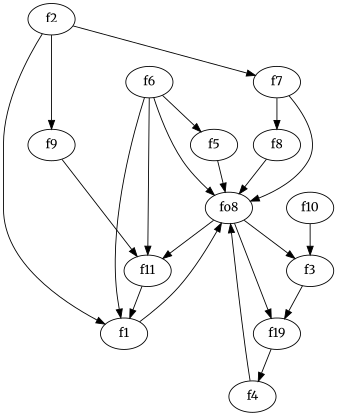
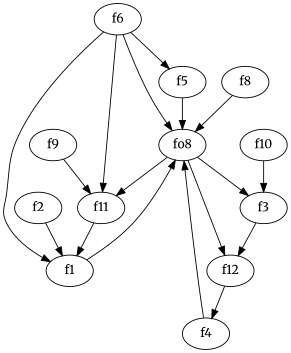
(52, 78) -> none
(277, 82) -> none
(277, 334) -> (230, 271)
